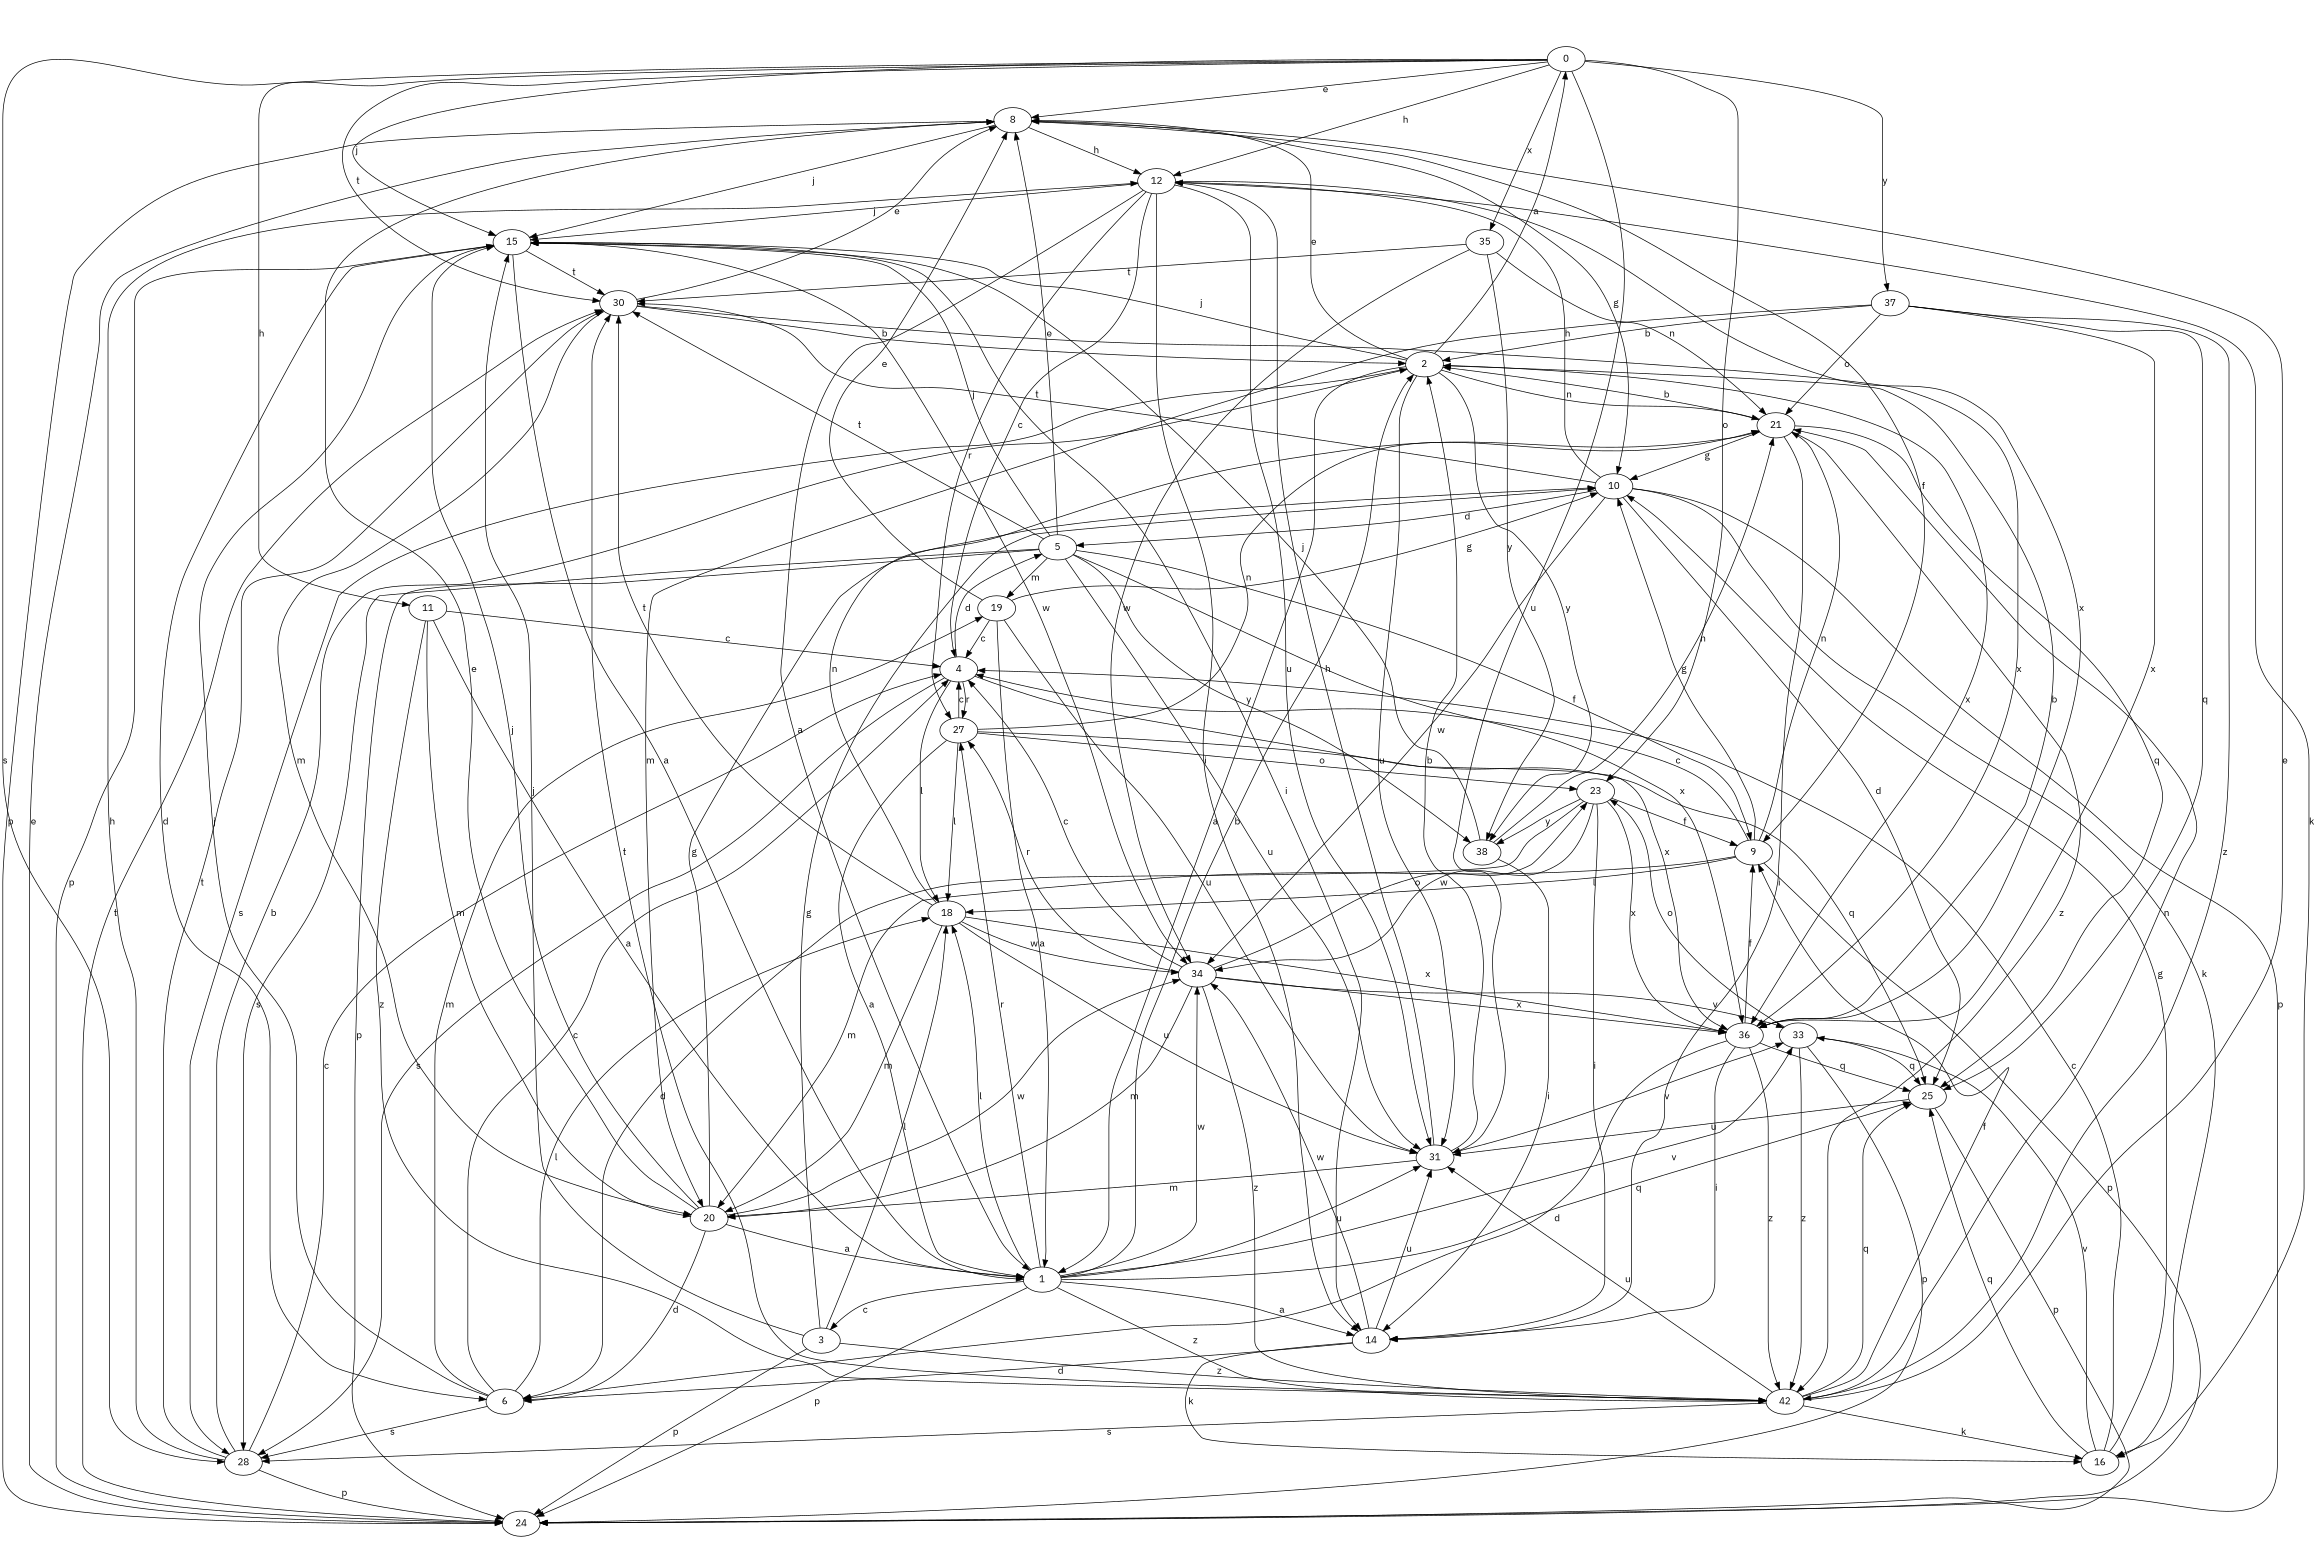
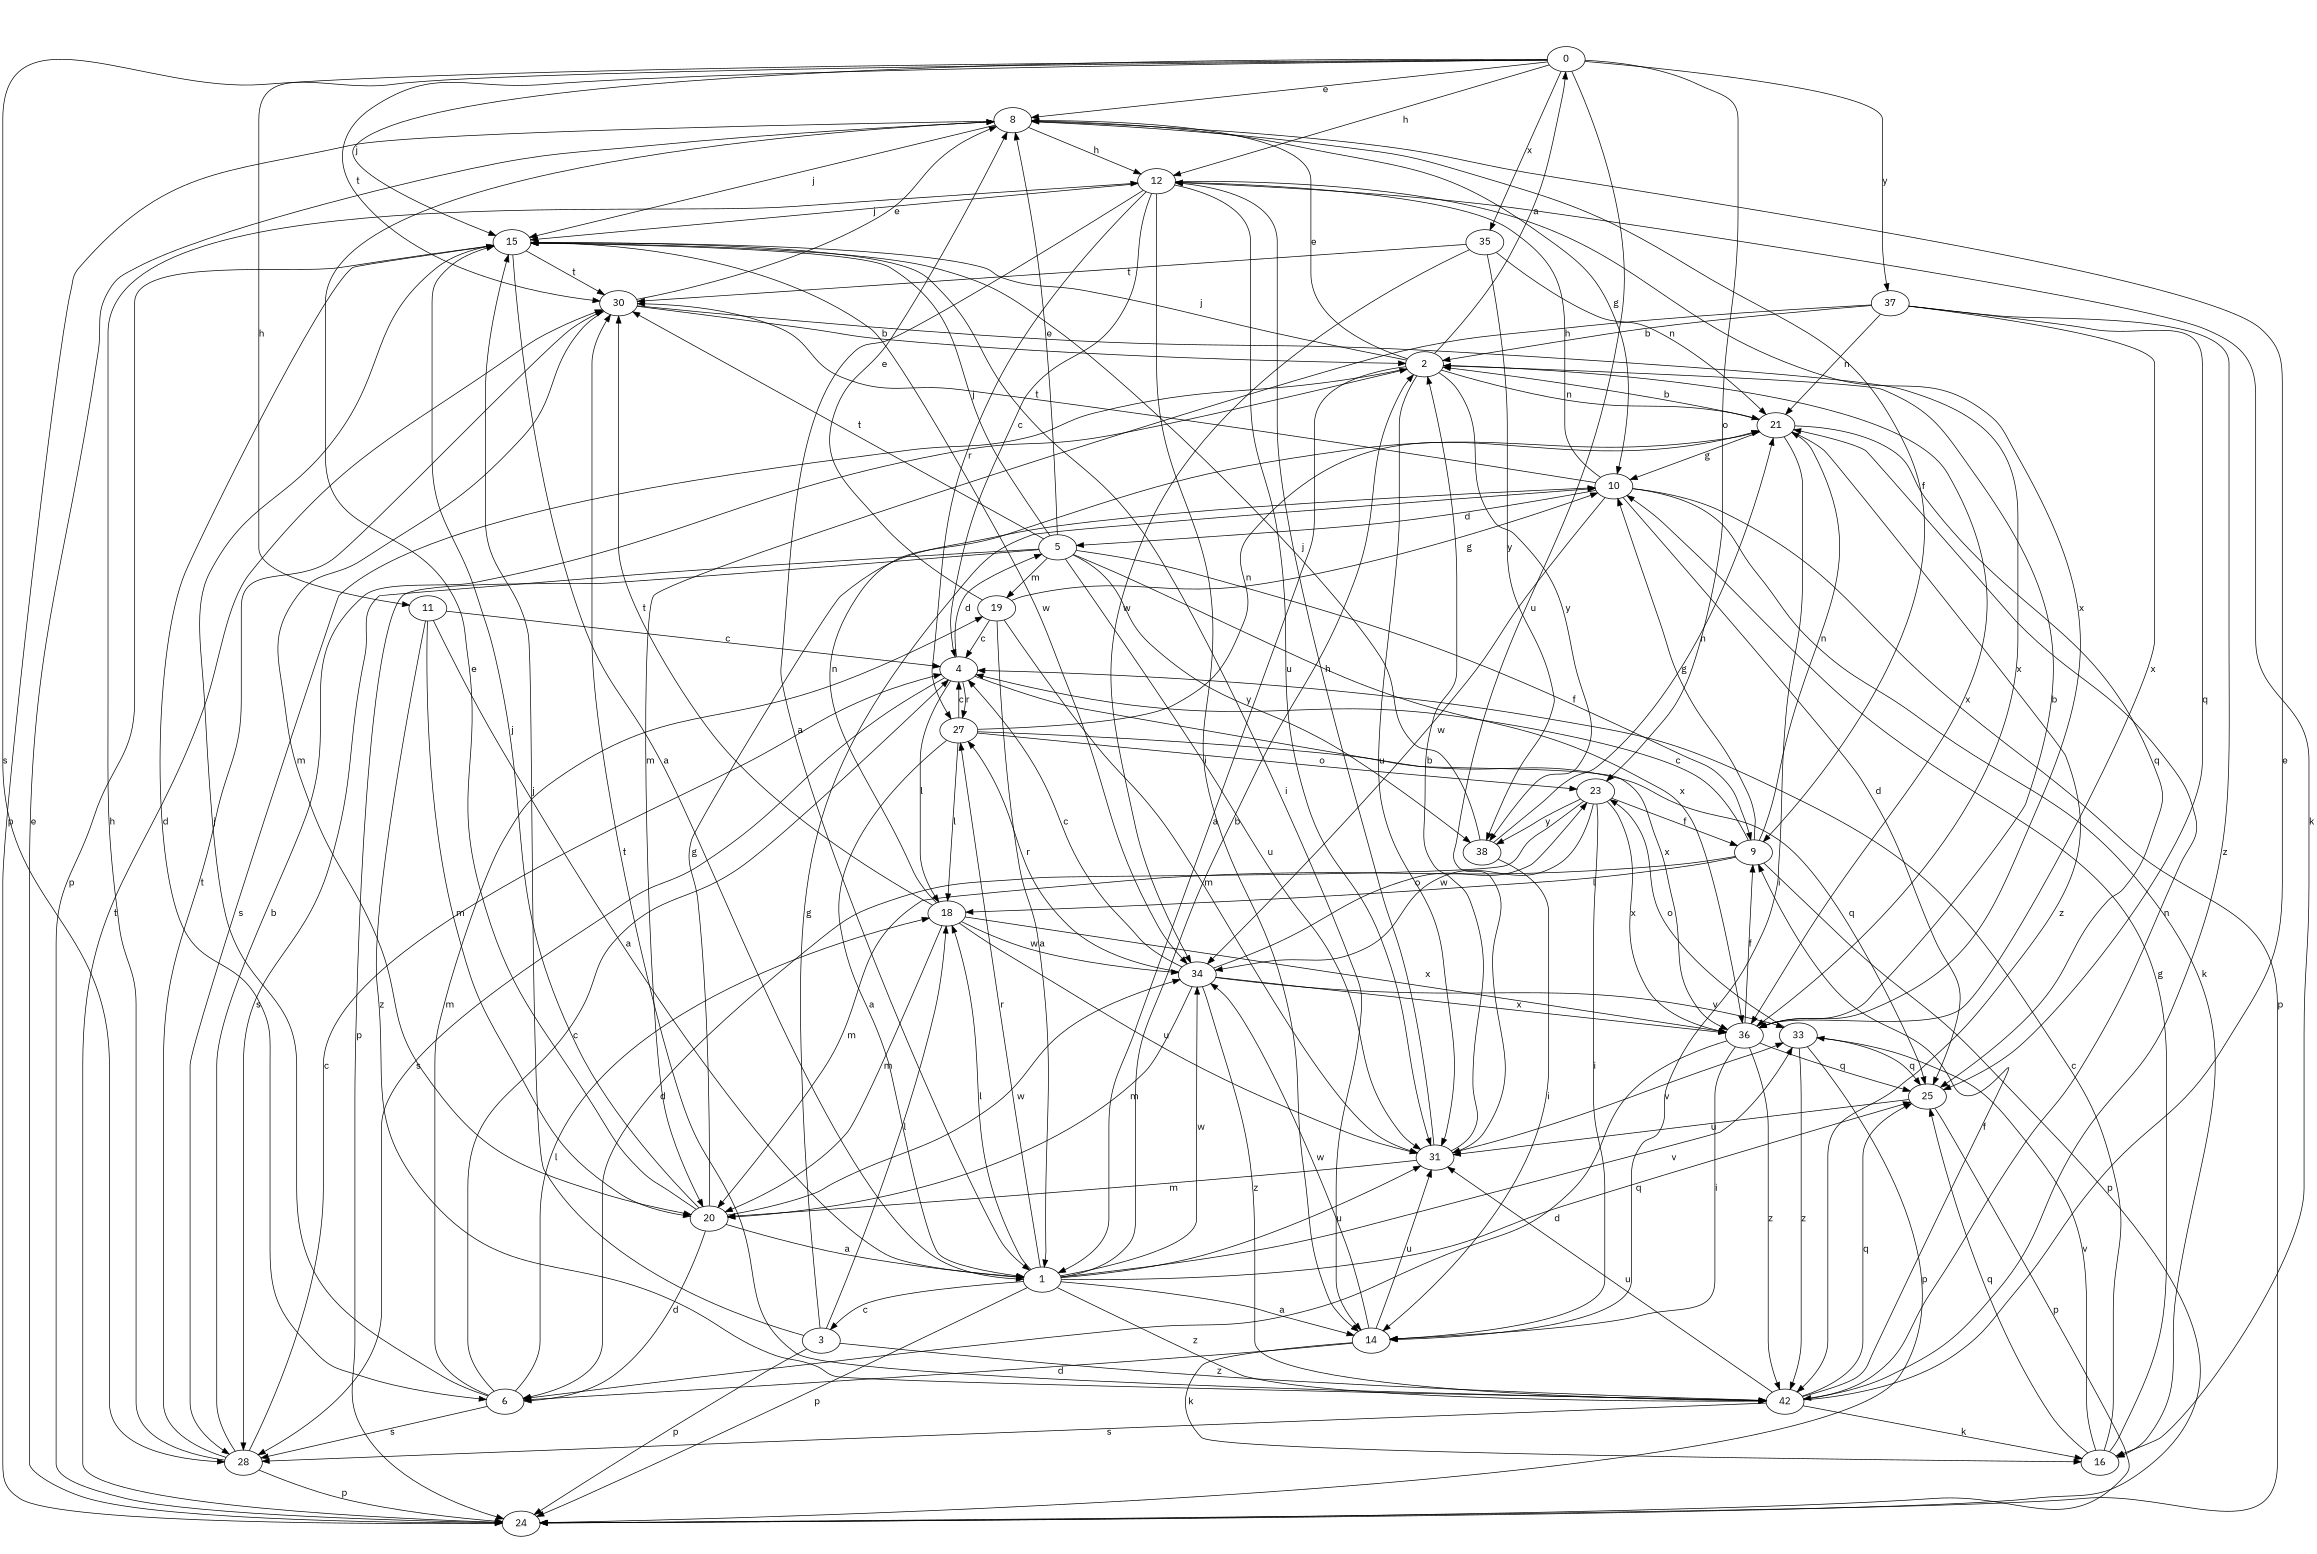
(1847, 364) -> (1847, 364)
(1209, 883) -> (1209, 883)
